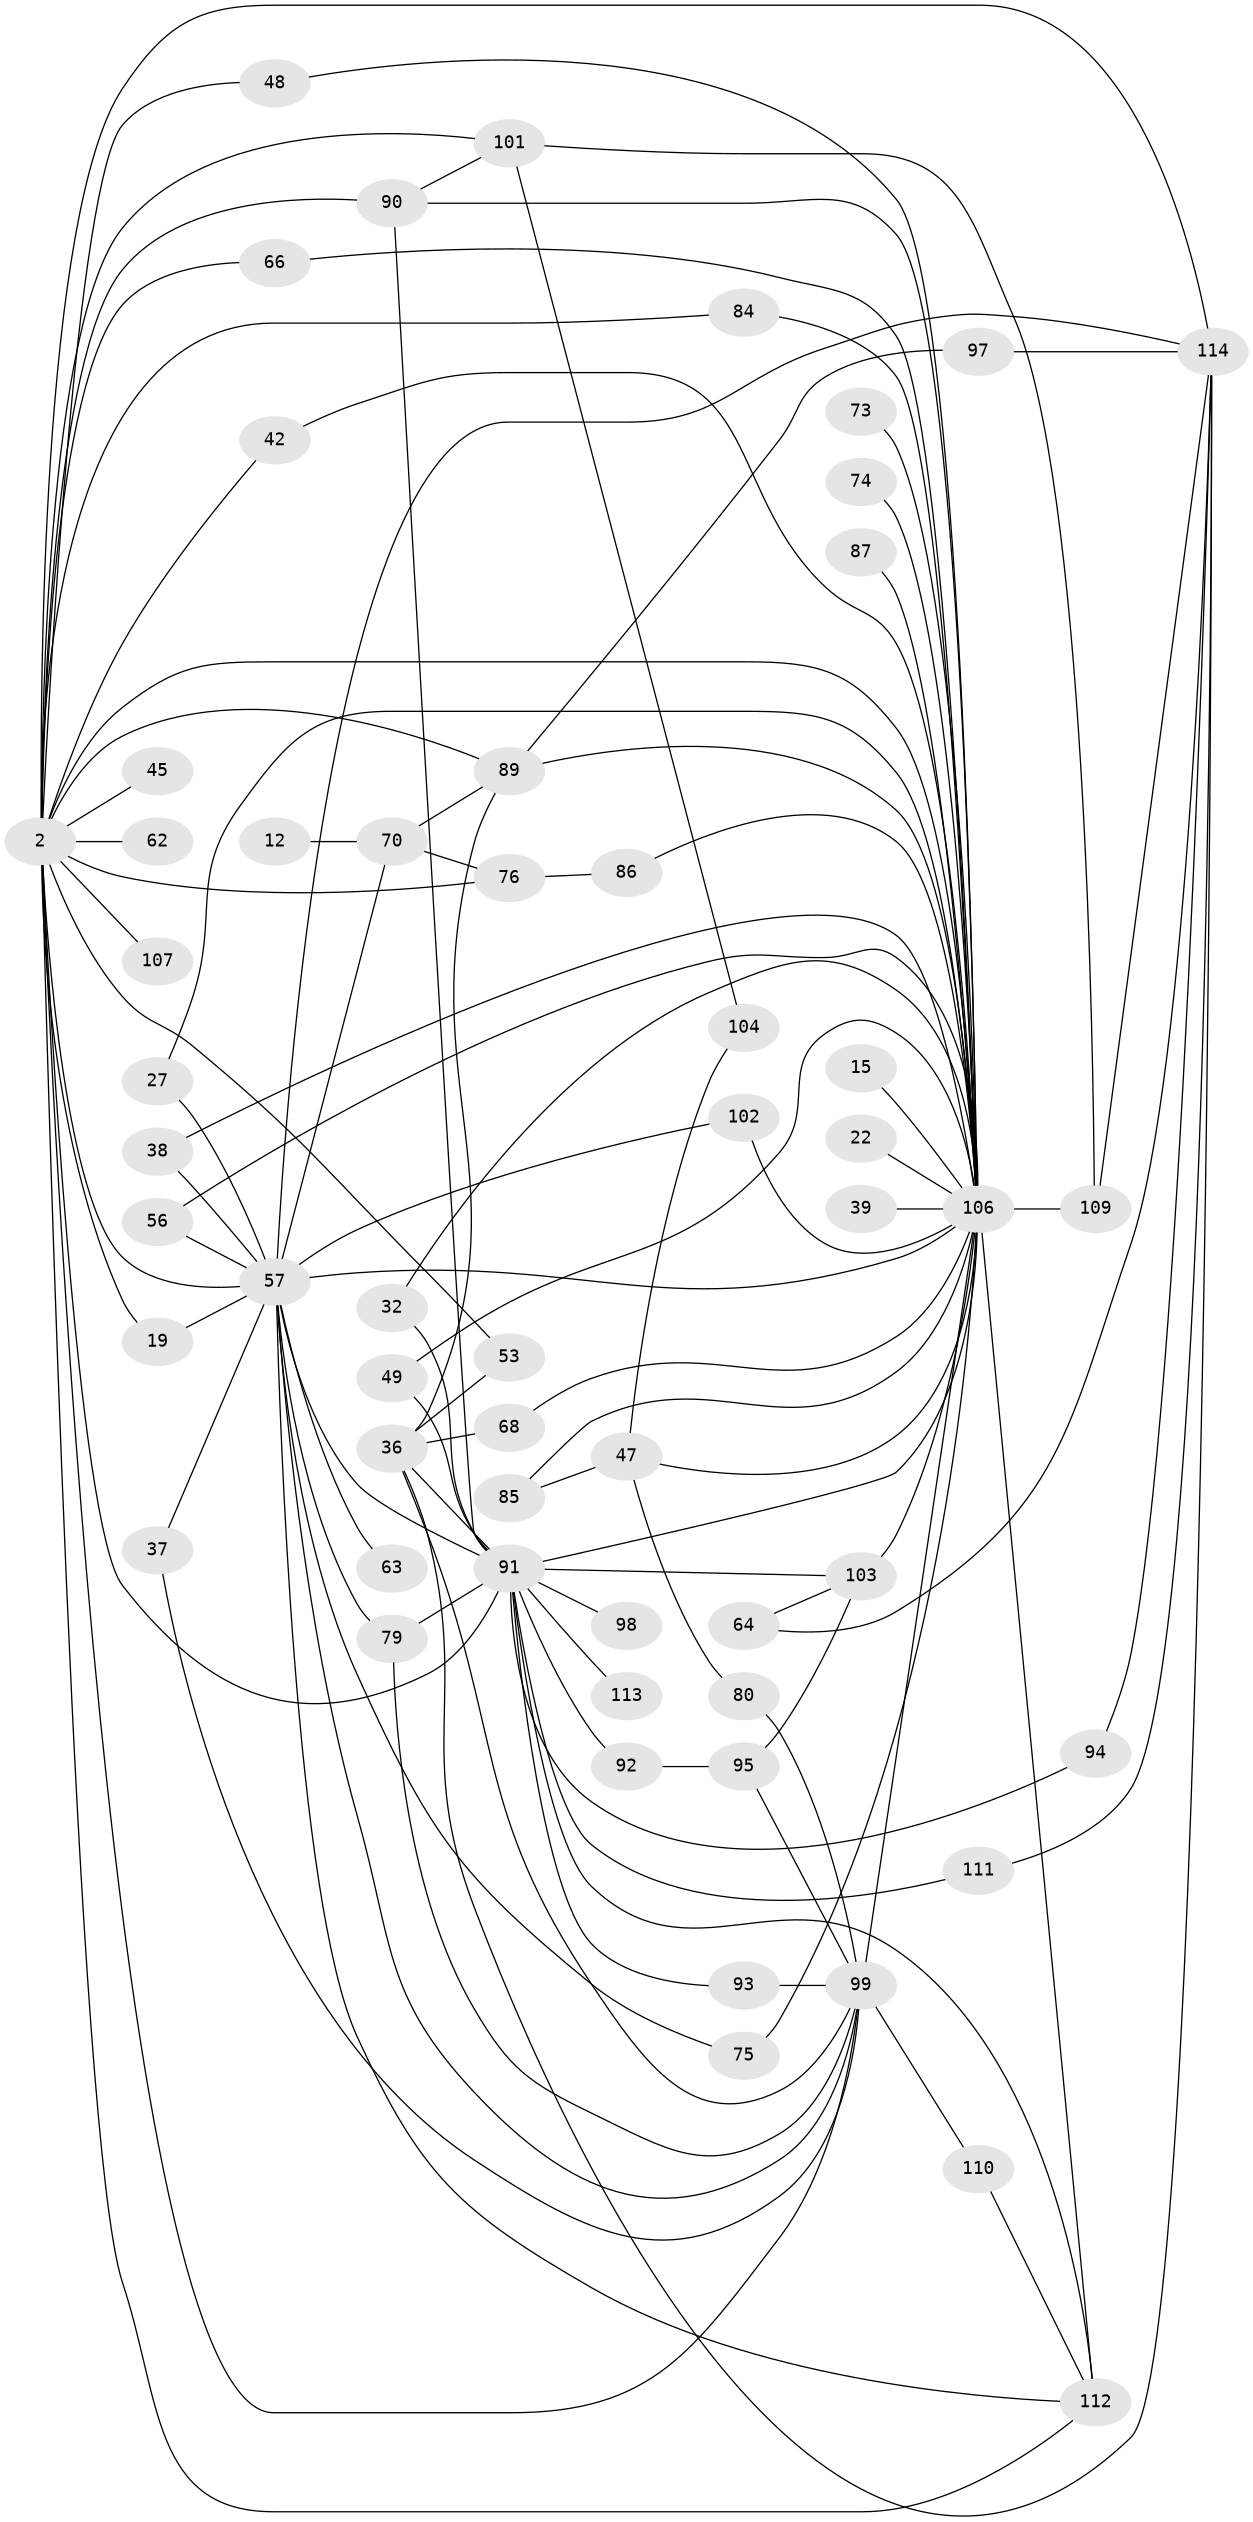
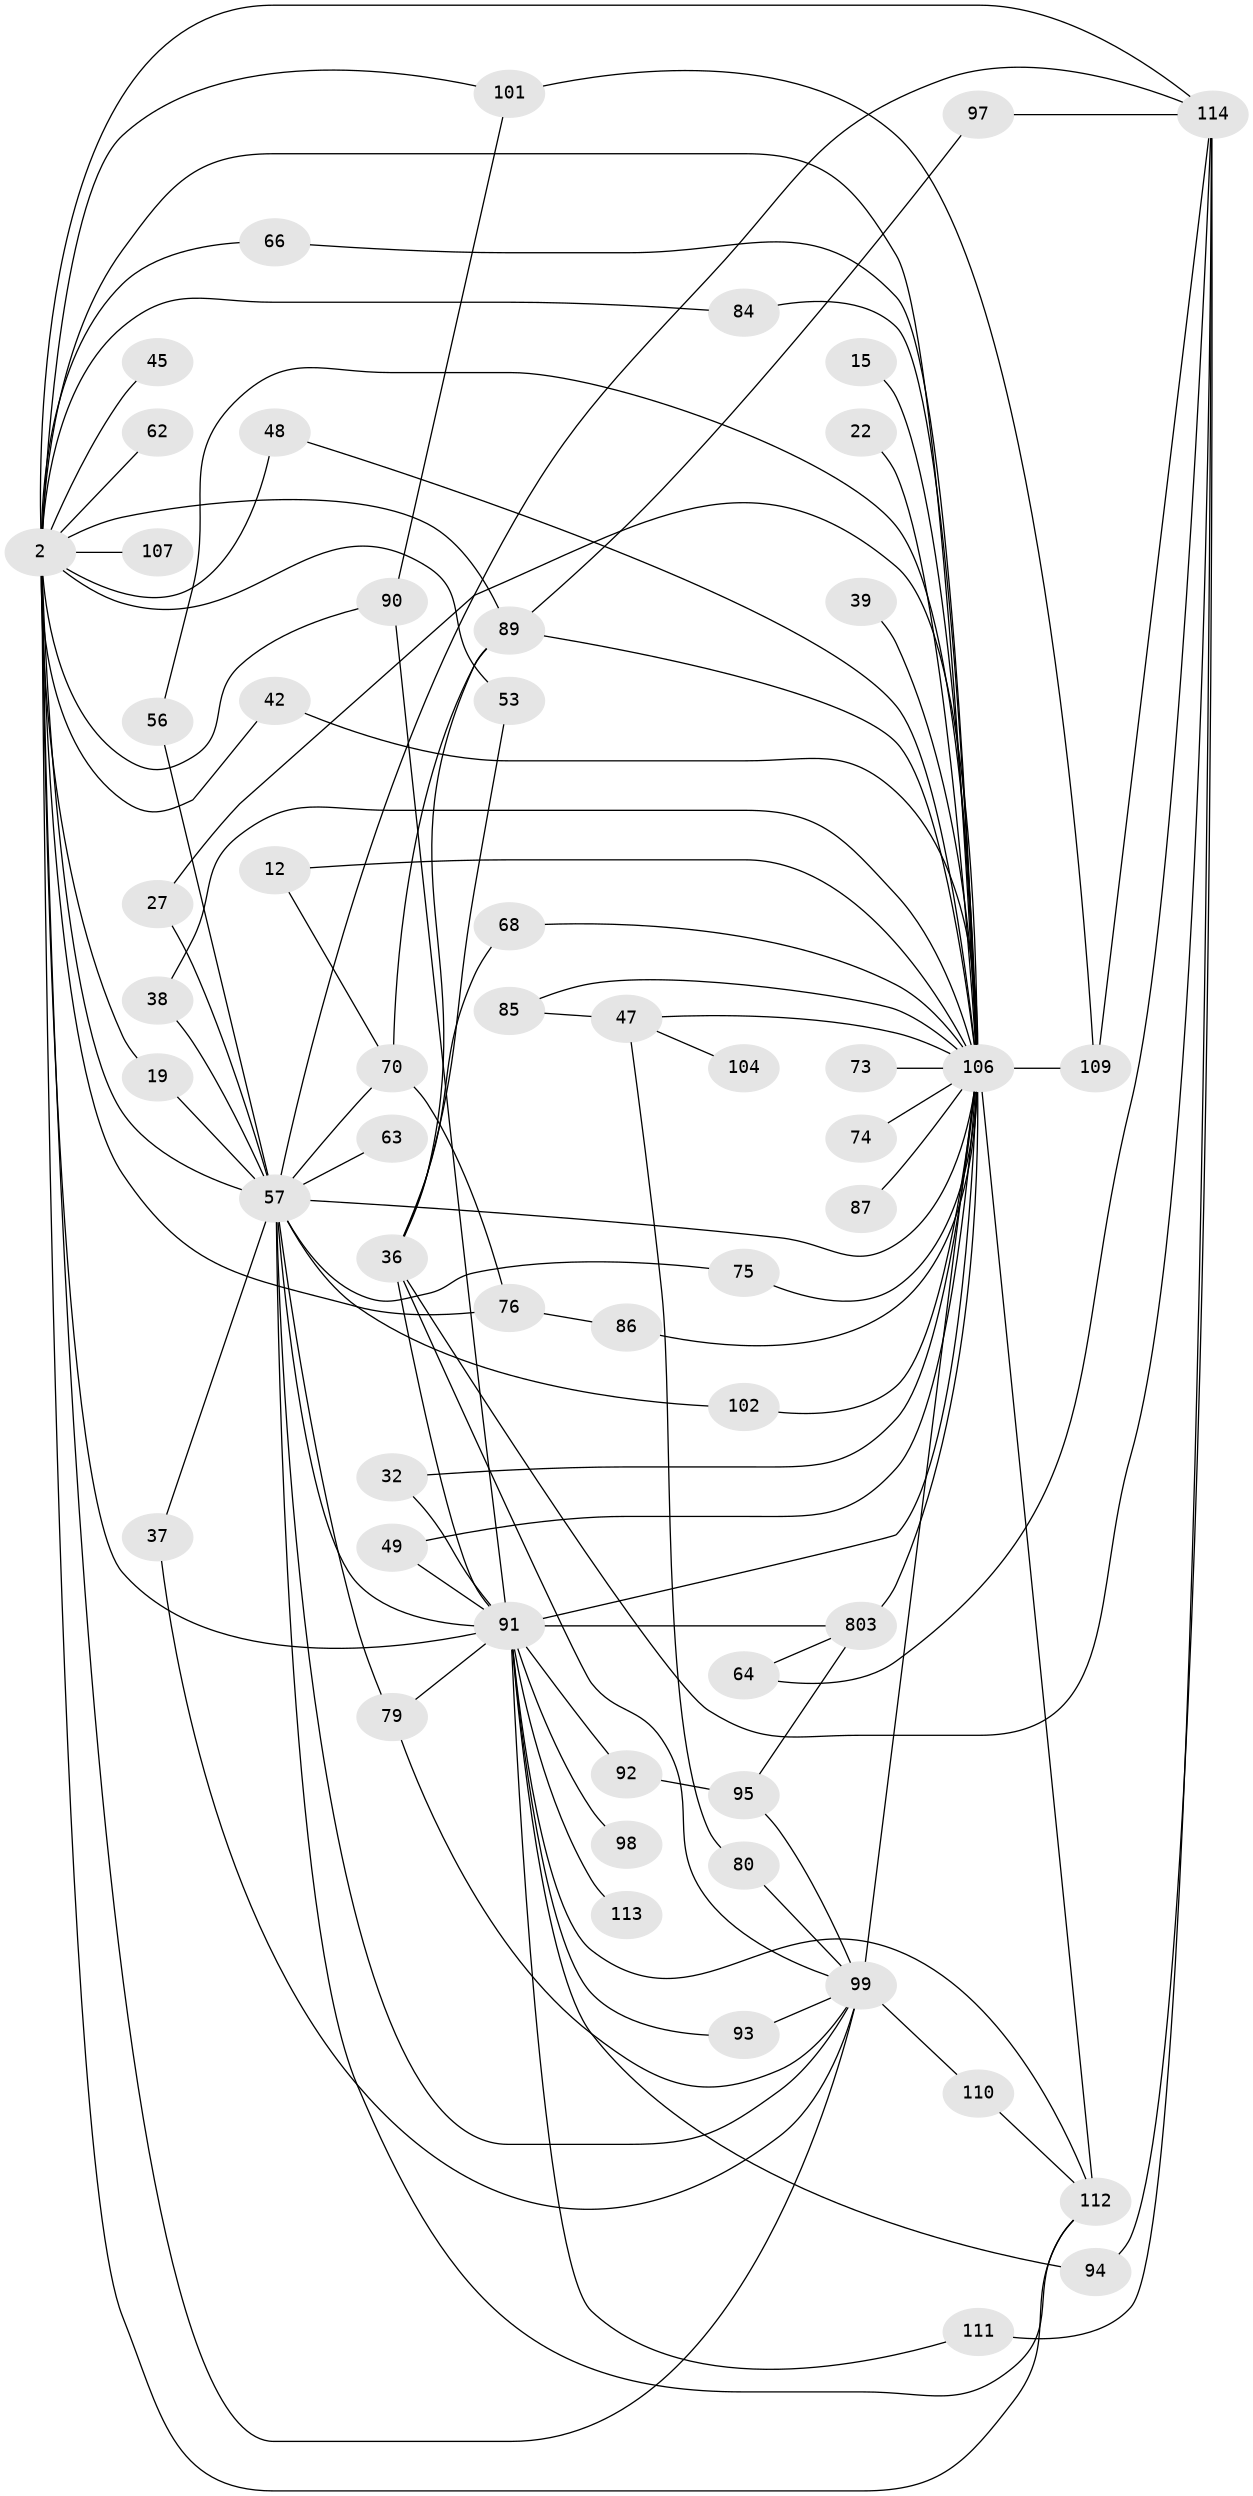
(905, 256) -> (678, 860)
(627, 586) -> none
(861, 1576) -> (861, 1626)
